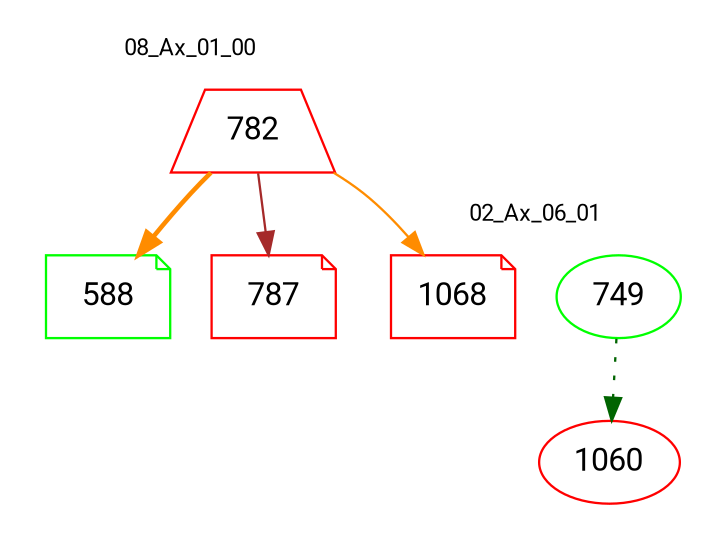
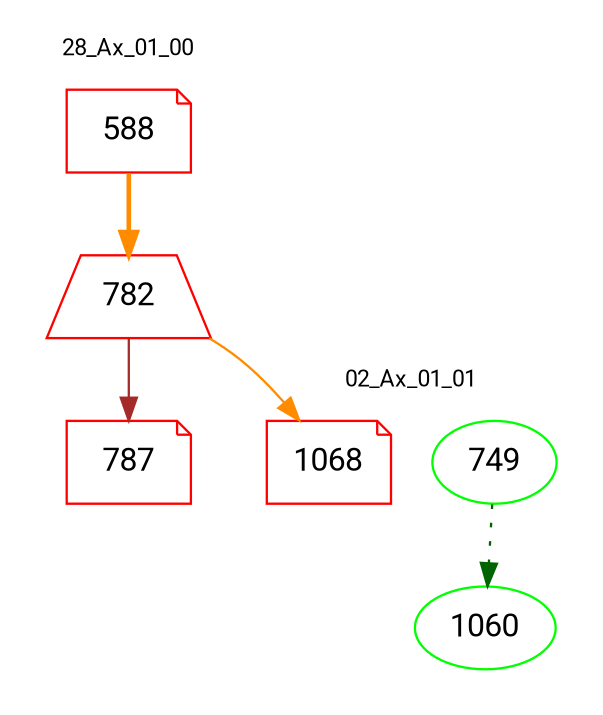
(191, 49) -> (129, 49)
(181, 204) -> (129, 203)
(536, 215) -> (412, 381)
(108, 297) -> (129, 131)
(610, 462) -> (485, 628)
